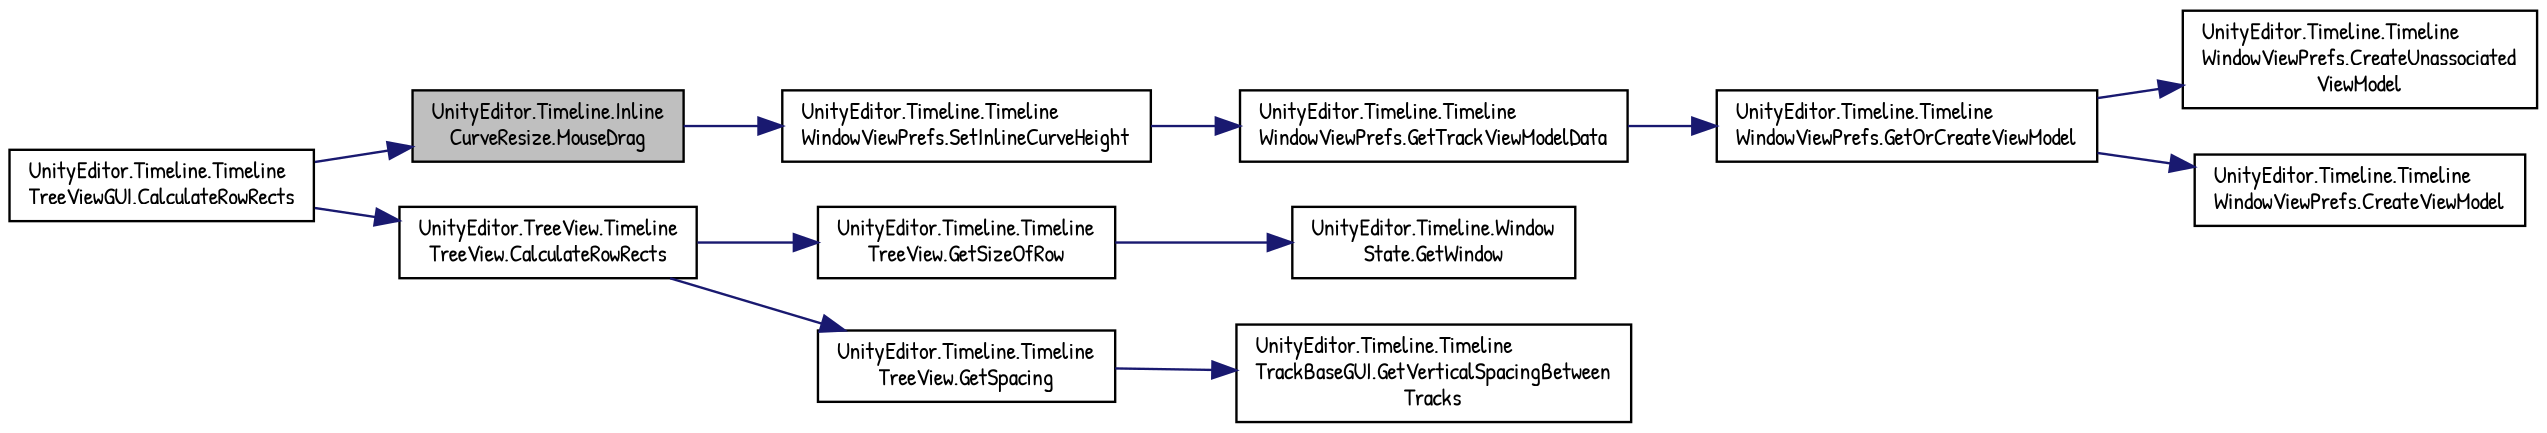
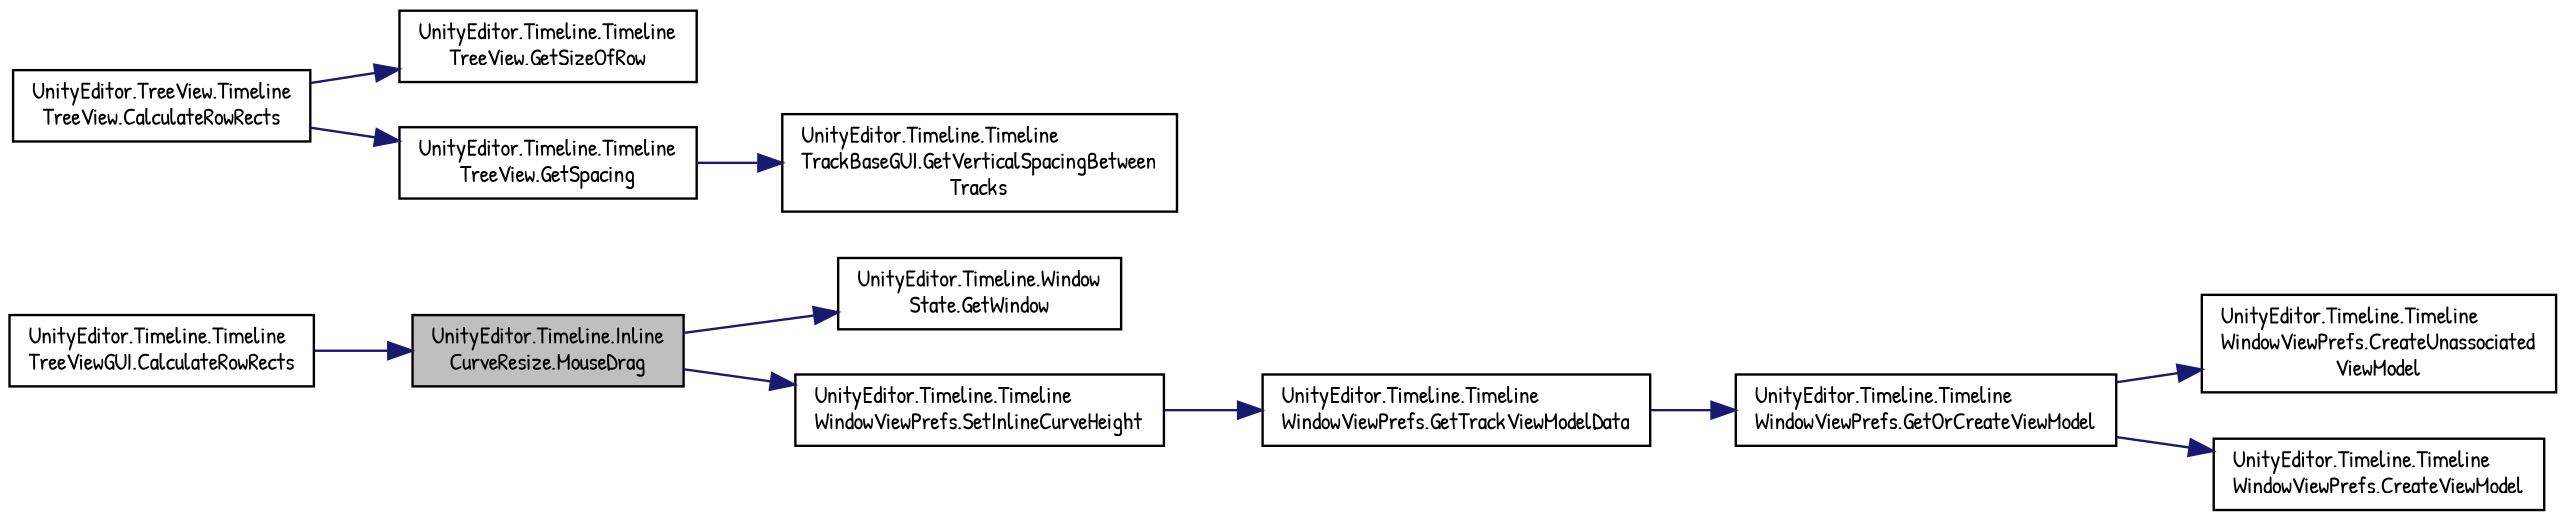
(345, 213) -> none
(1191, 243) -> (749, 324)
